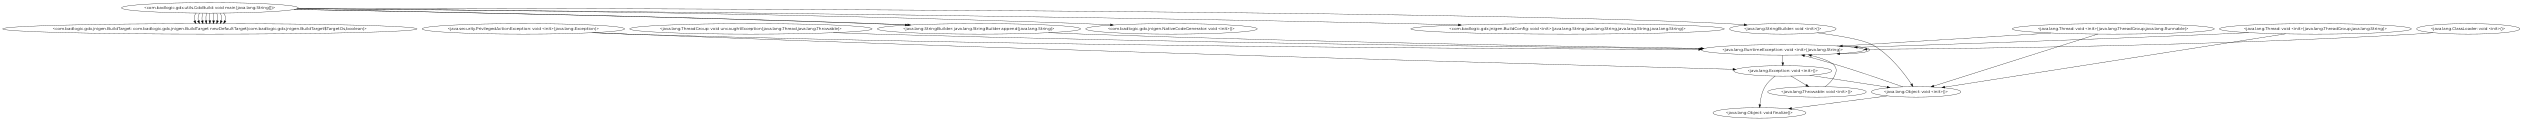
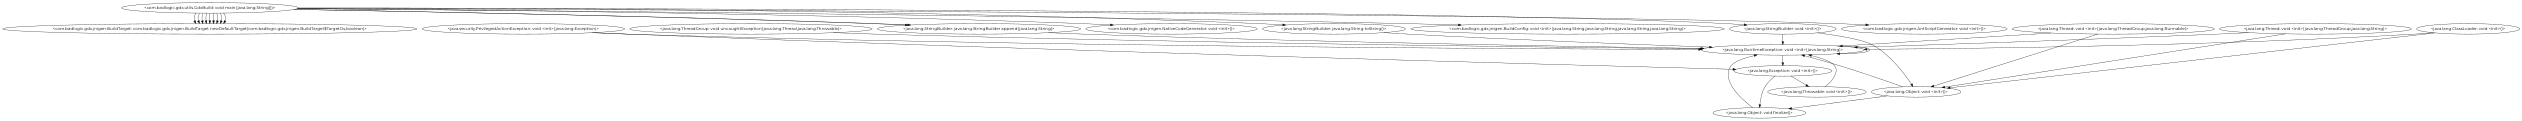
none -> (1334, 29)
none -> (1924, 29)
none -> (1783, 38)
none -> (1729, 78)
(1848, 81) -> (2193, 60)
